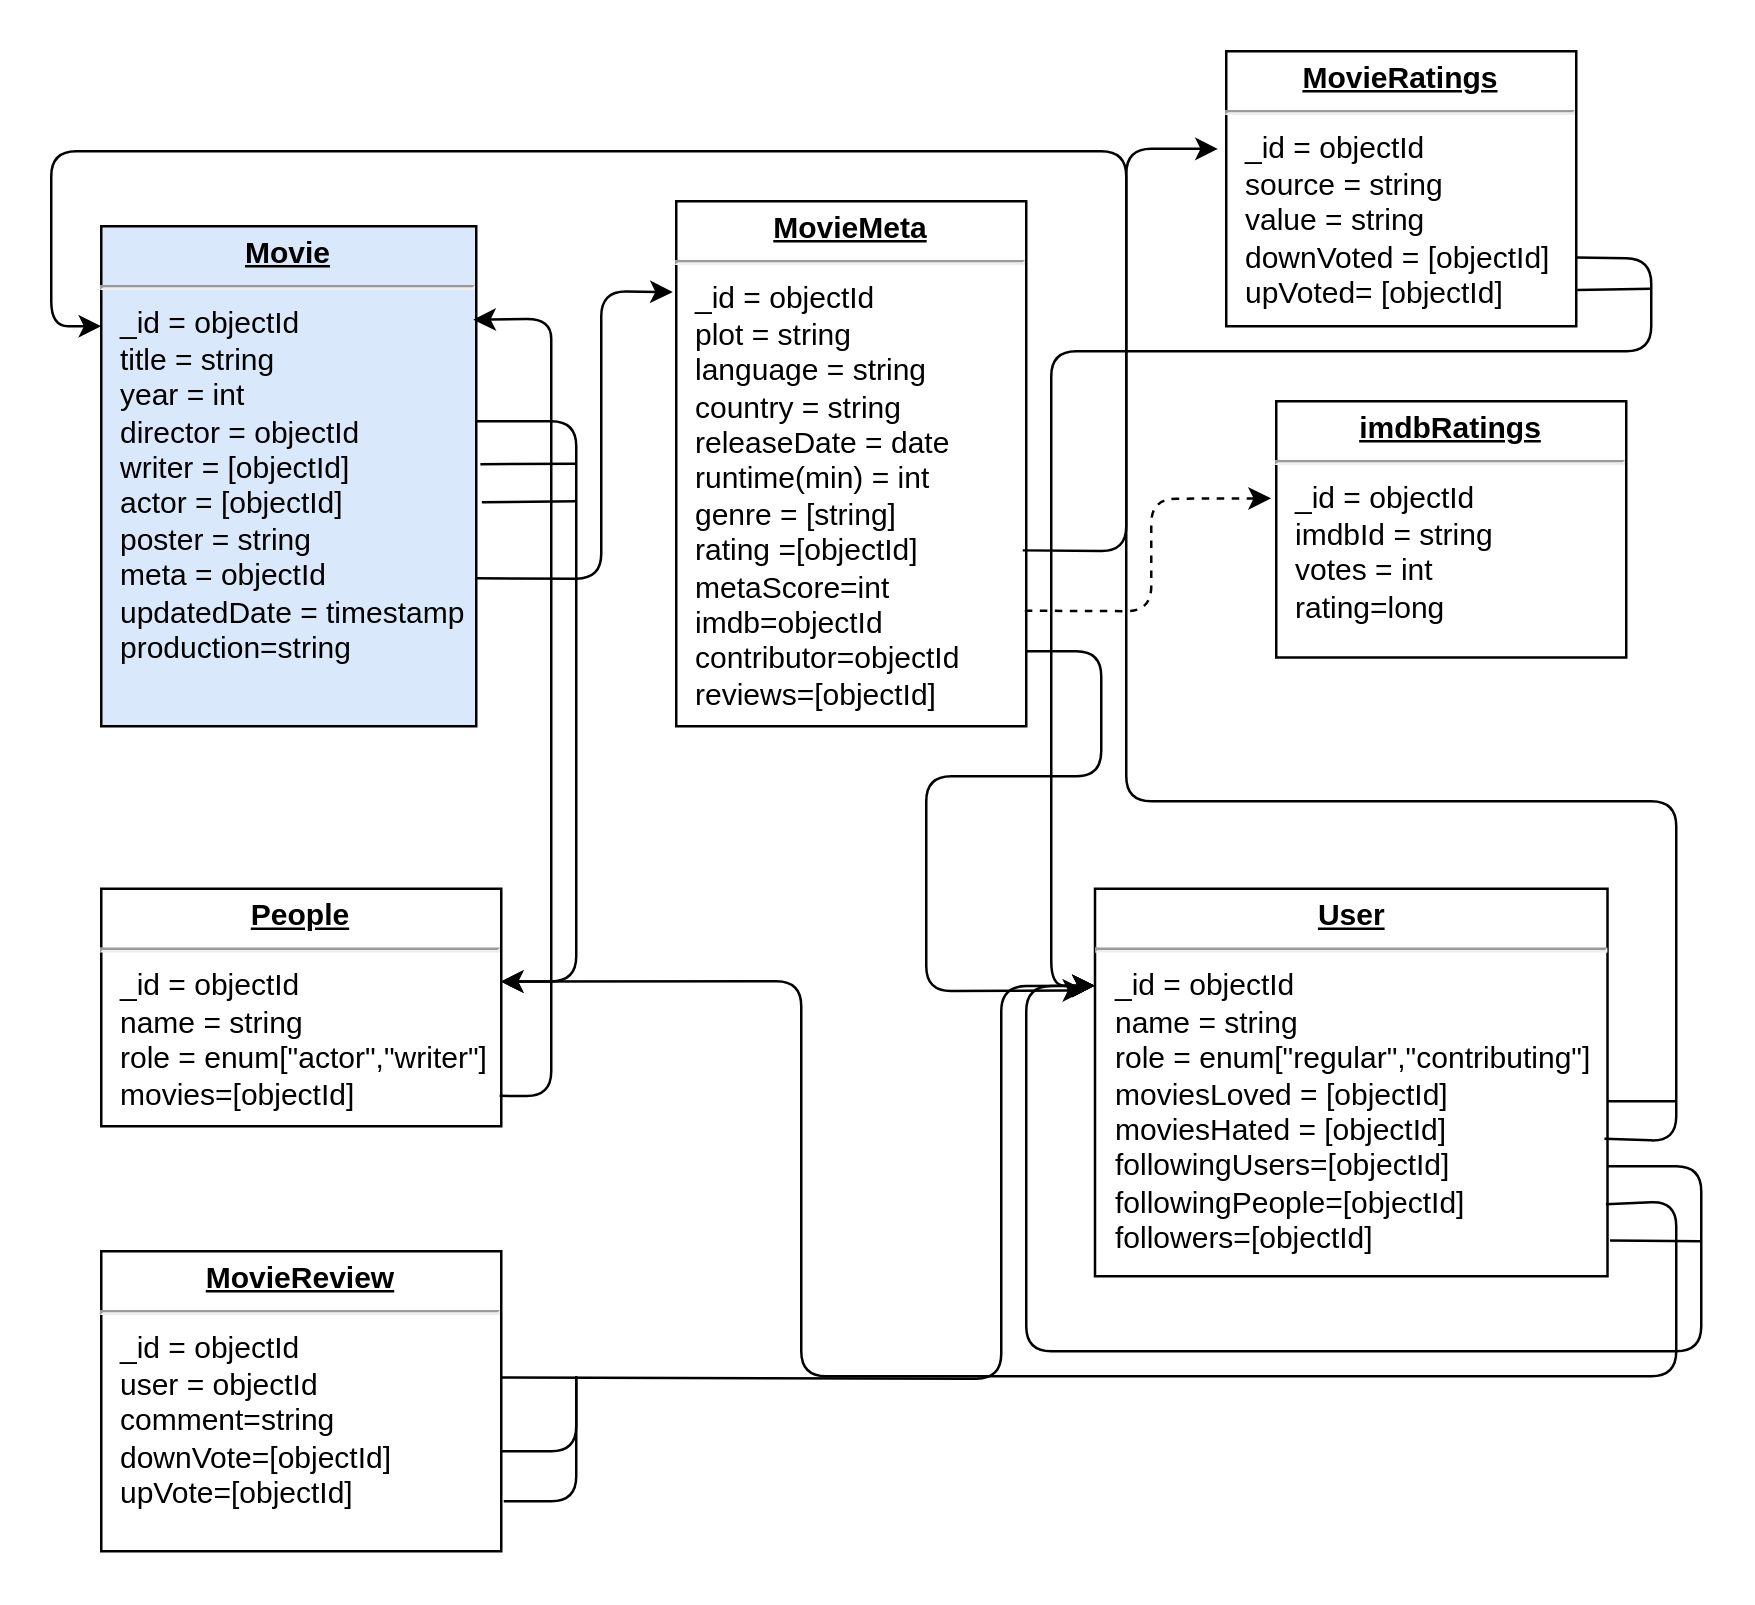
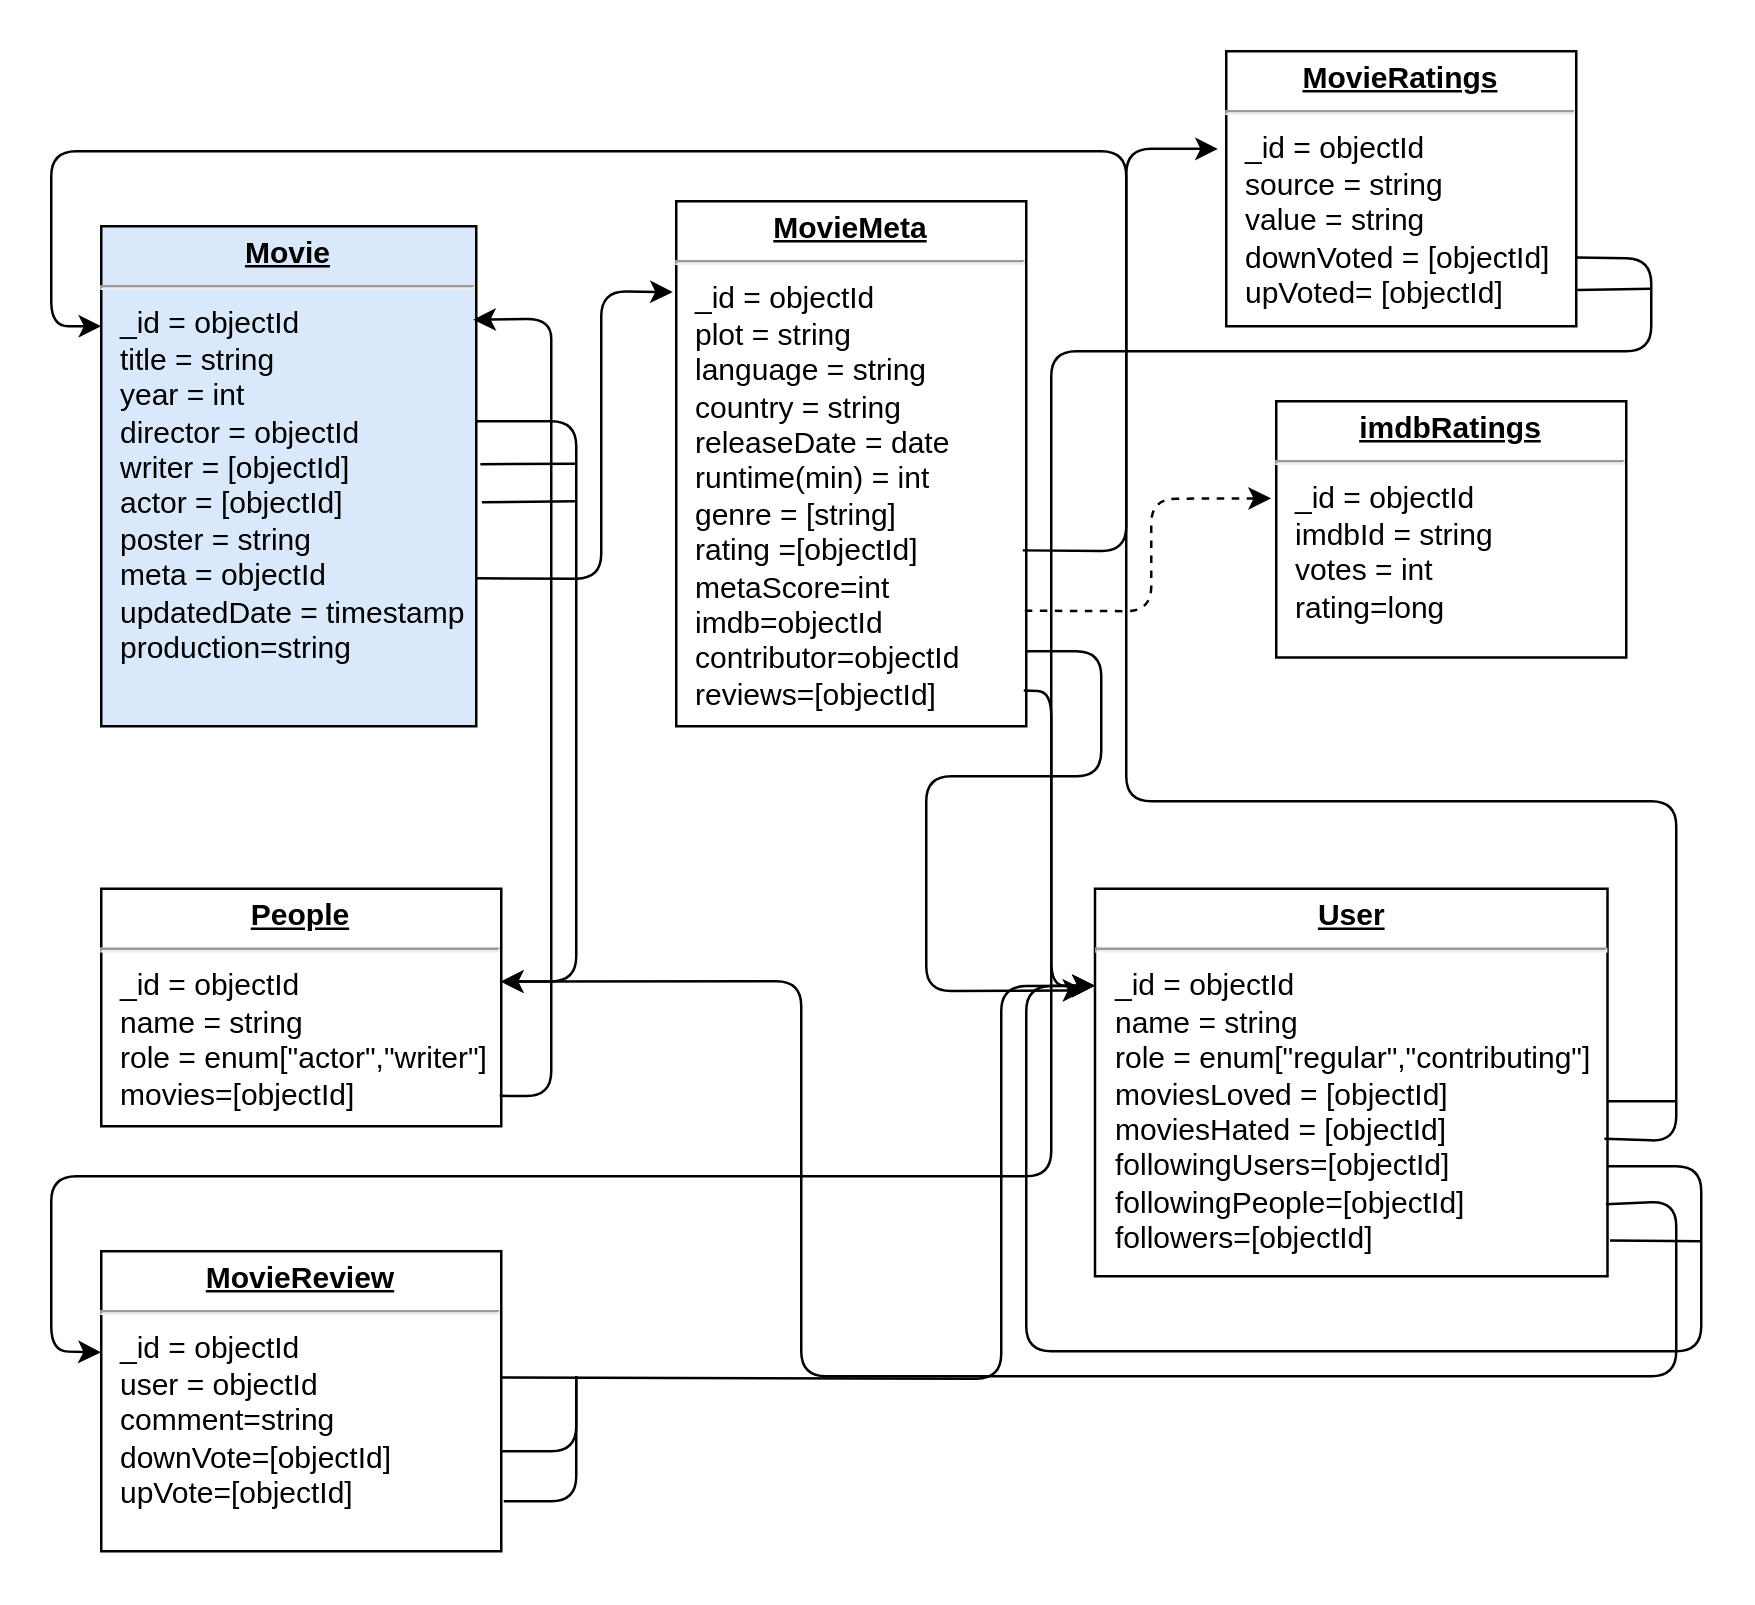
none -> (329, 1176)
